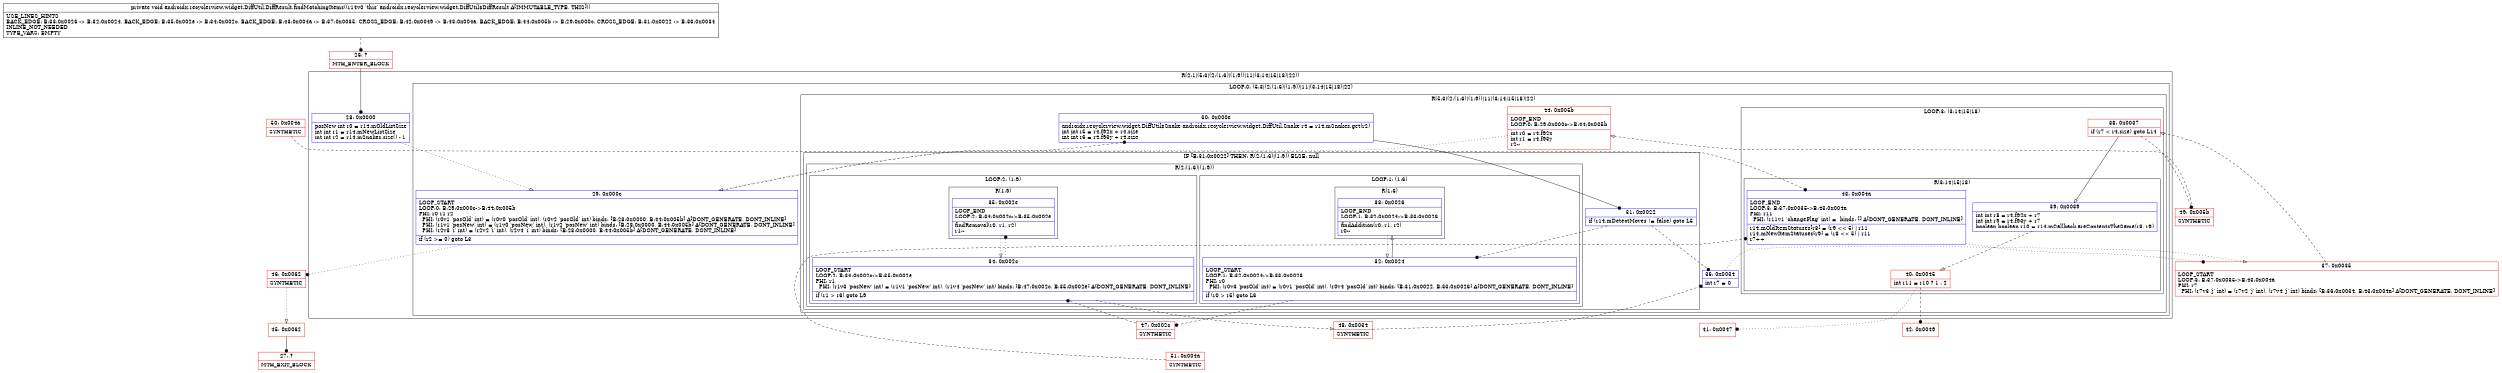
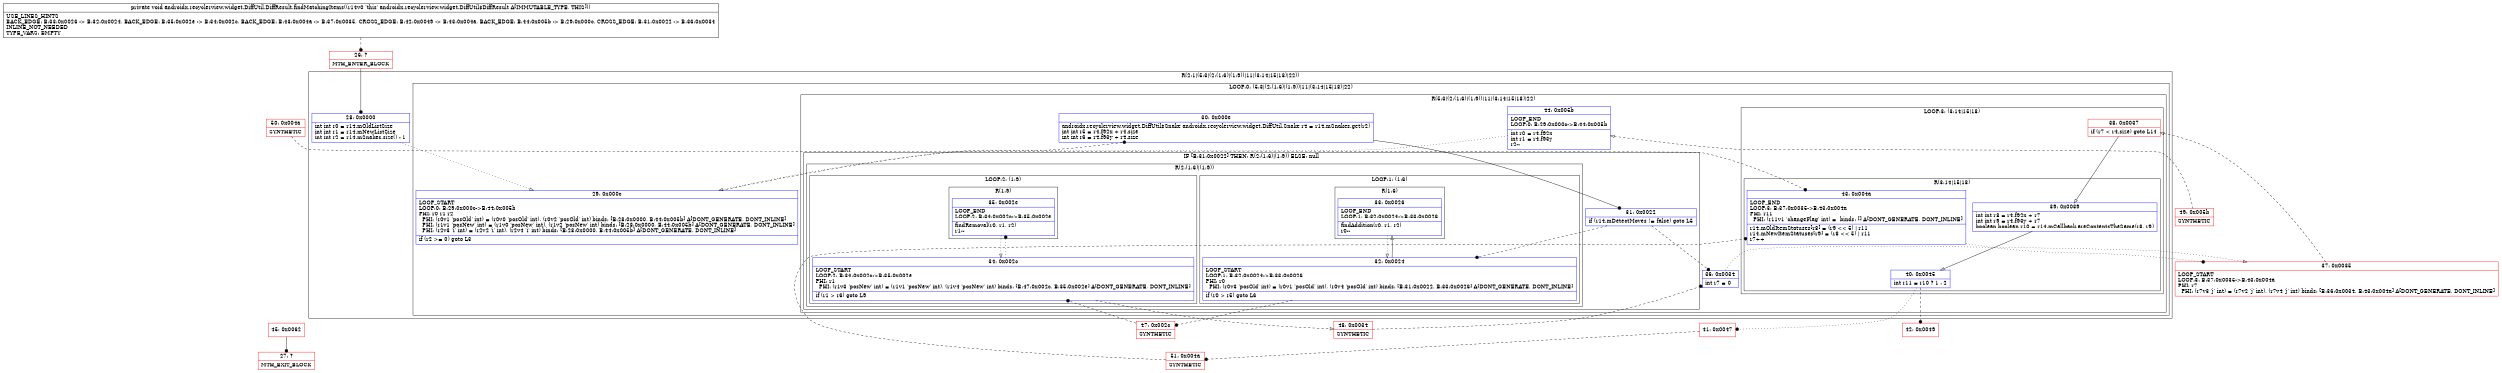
(361, 127) -> (354, 127)
(1559, 128) -> (1559, 128)
(2175, 172) -> none
(1988, 250) -> (1988, 250)
(286, 279) -> none
(1920, 279) -> (1920, 279)
none -> (1454, 345)
